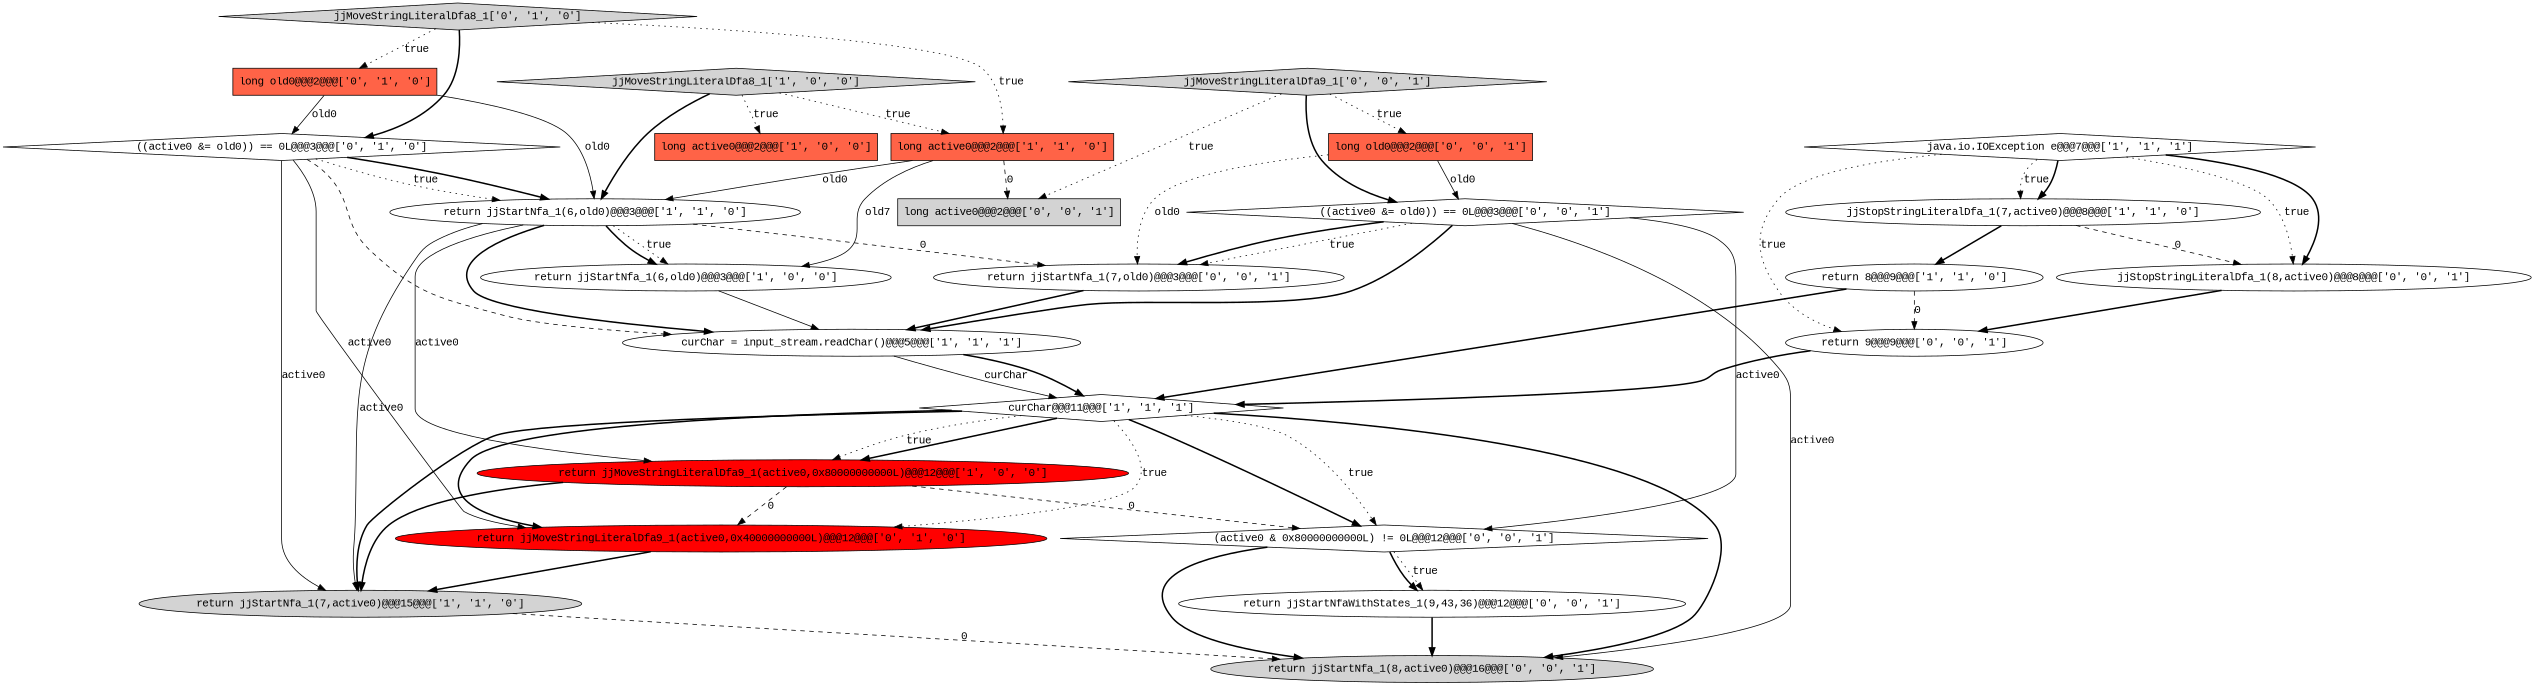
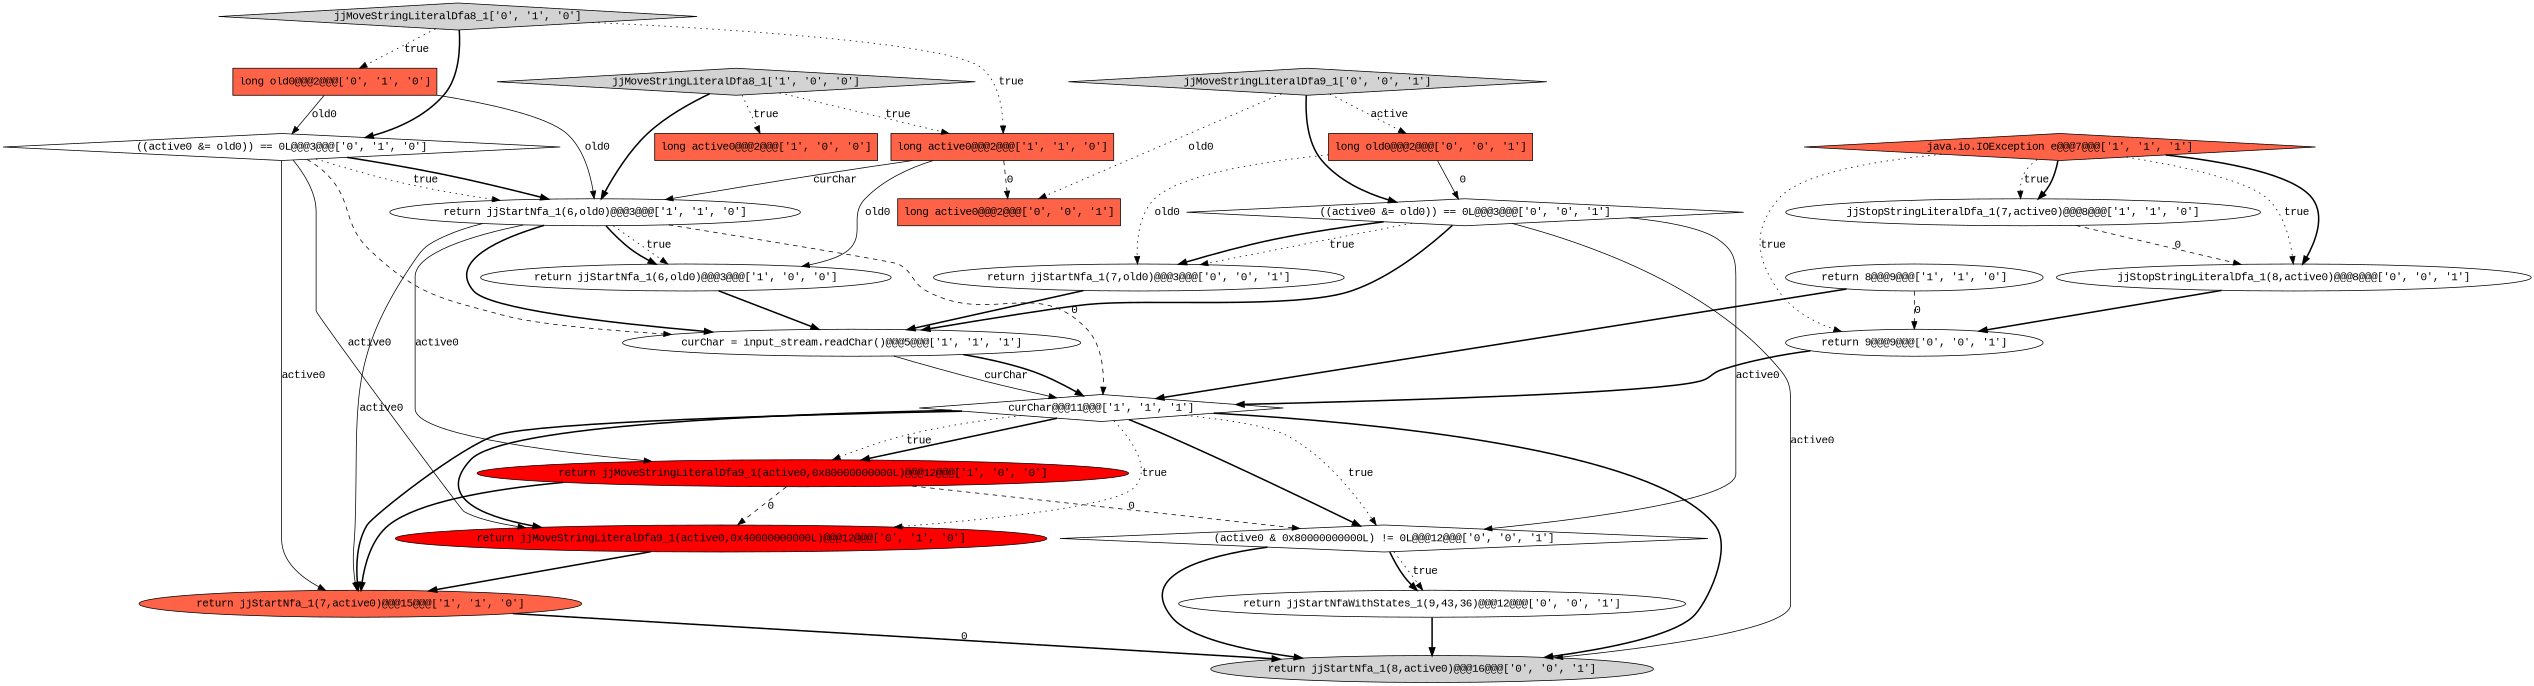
(1389, 114) -> (1389, 114)
(1201, 147) -> (1201, 147)
(2060, 147) -> (2060, 147)
(835, 180) -> (835, 180)
(1463, 180) -> (1463, 180)
(878, 212) -> (878, 212)
(1009, 212) -> (1009, 212)
(1972, 243) -> none
(865, 244) -> (912, 277)
(765, 309) -> (765, 309)
(360, 604) -> (360, 604)
(893, 636) -> (893, 636)
